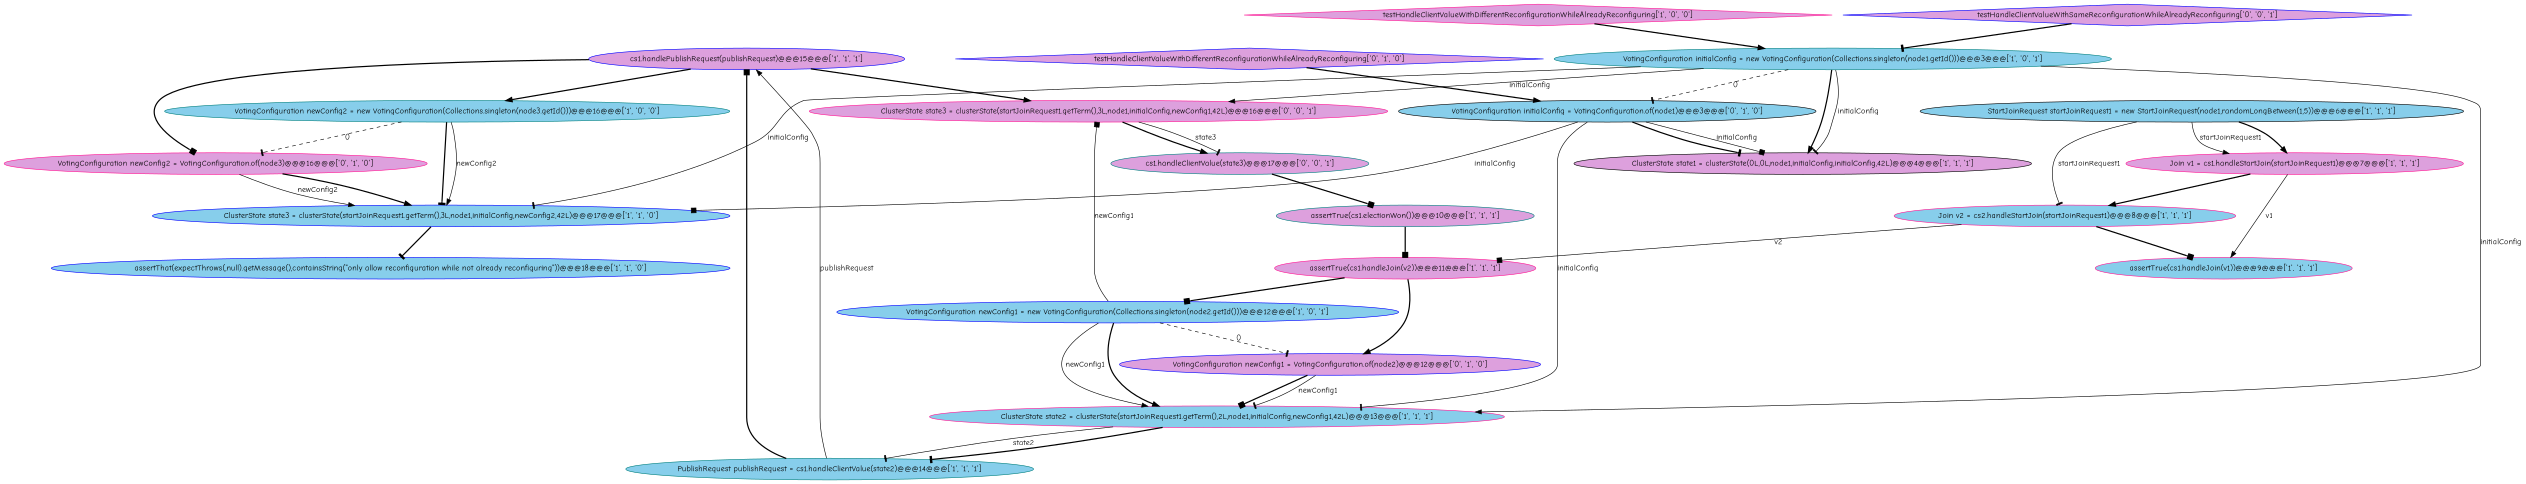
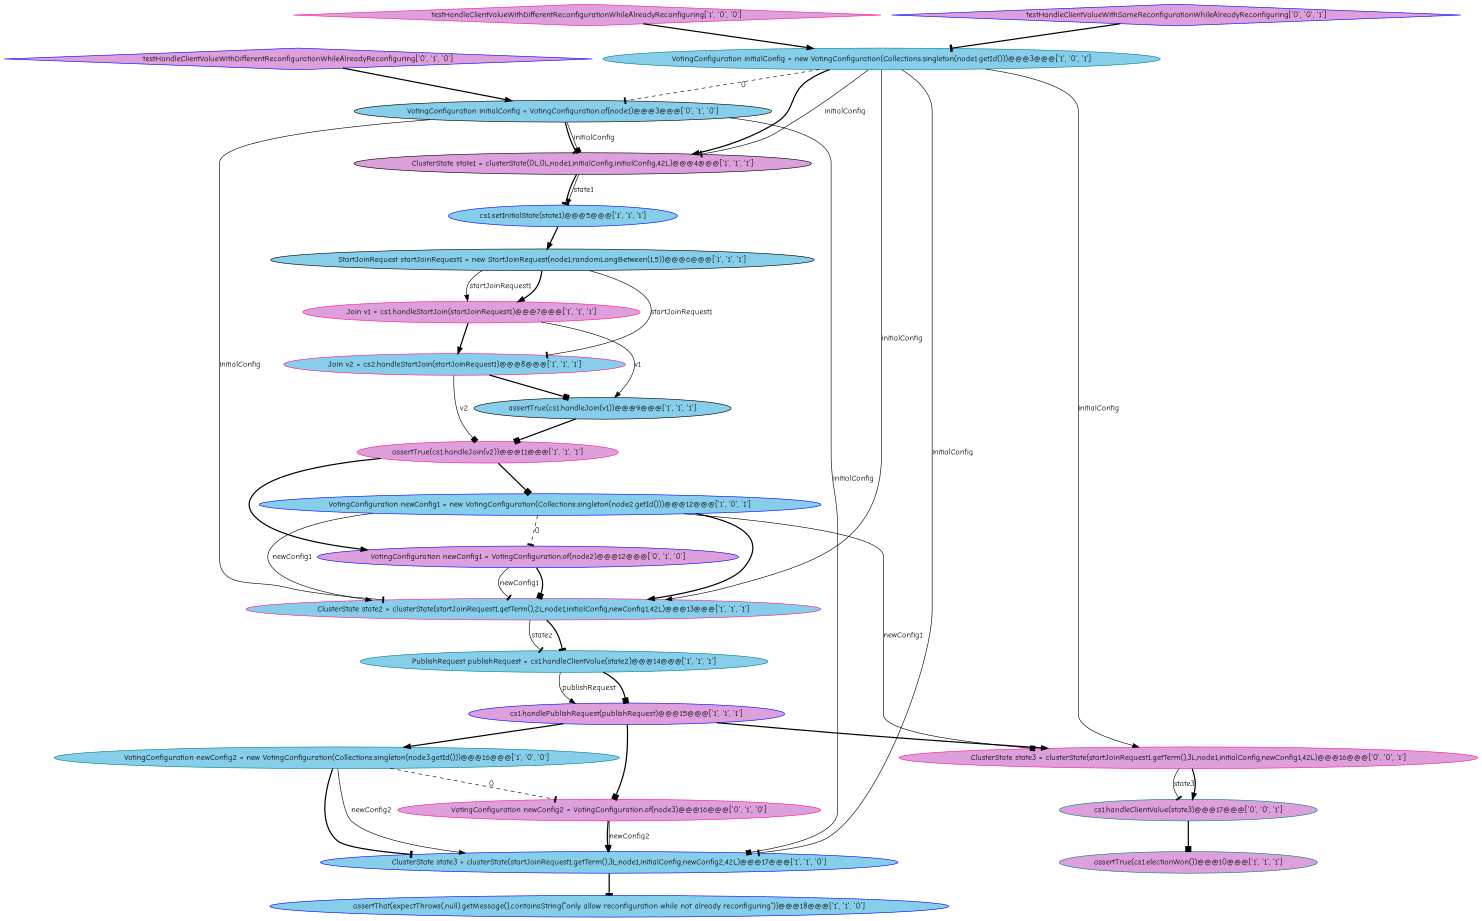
none -> (563, 216)
(1405, 239) -> (548, 429)
(2224, 268) -> (603, 408)
